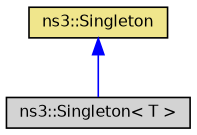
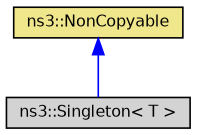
(98, 23) -> (98, 23)
